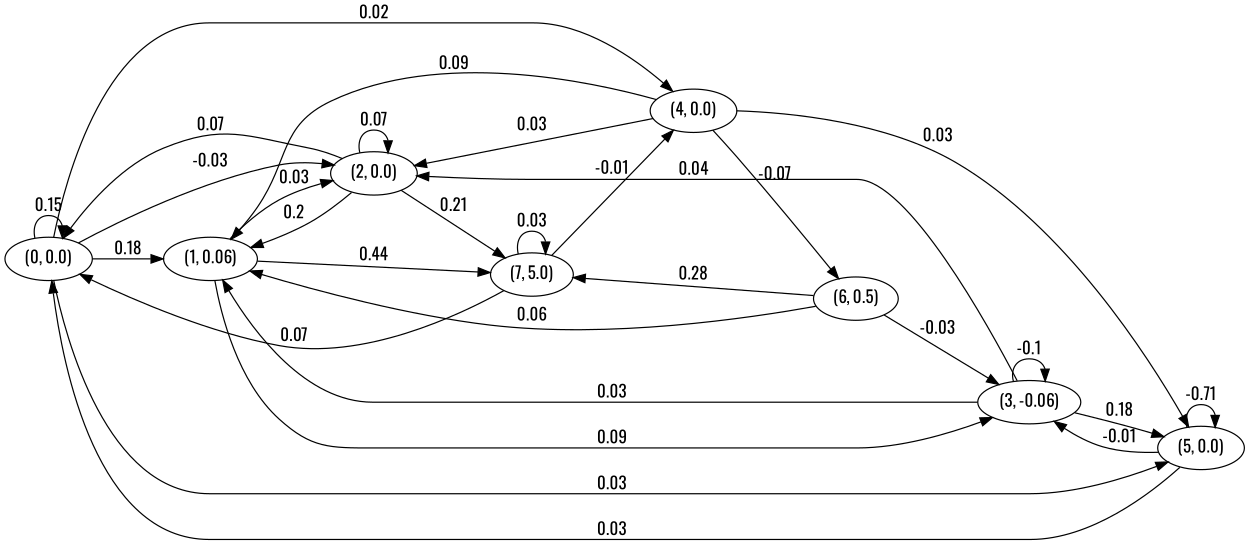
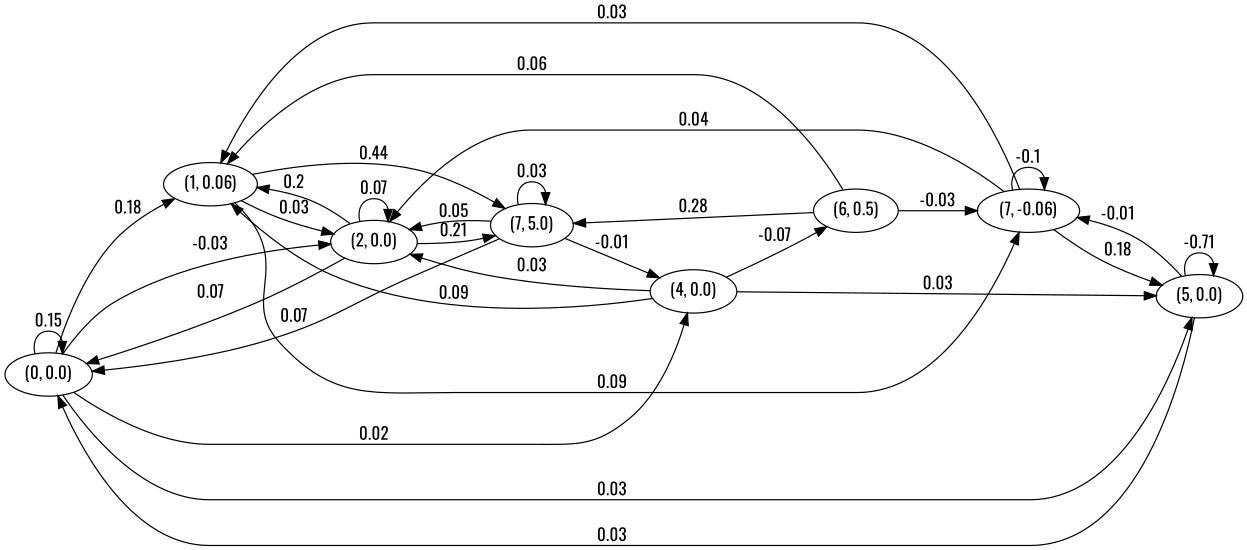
none -> (456, 221)
(1029, 402) -> (1028, 211)
